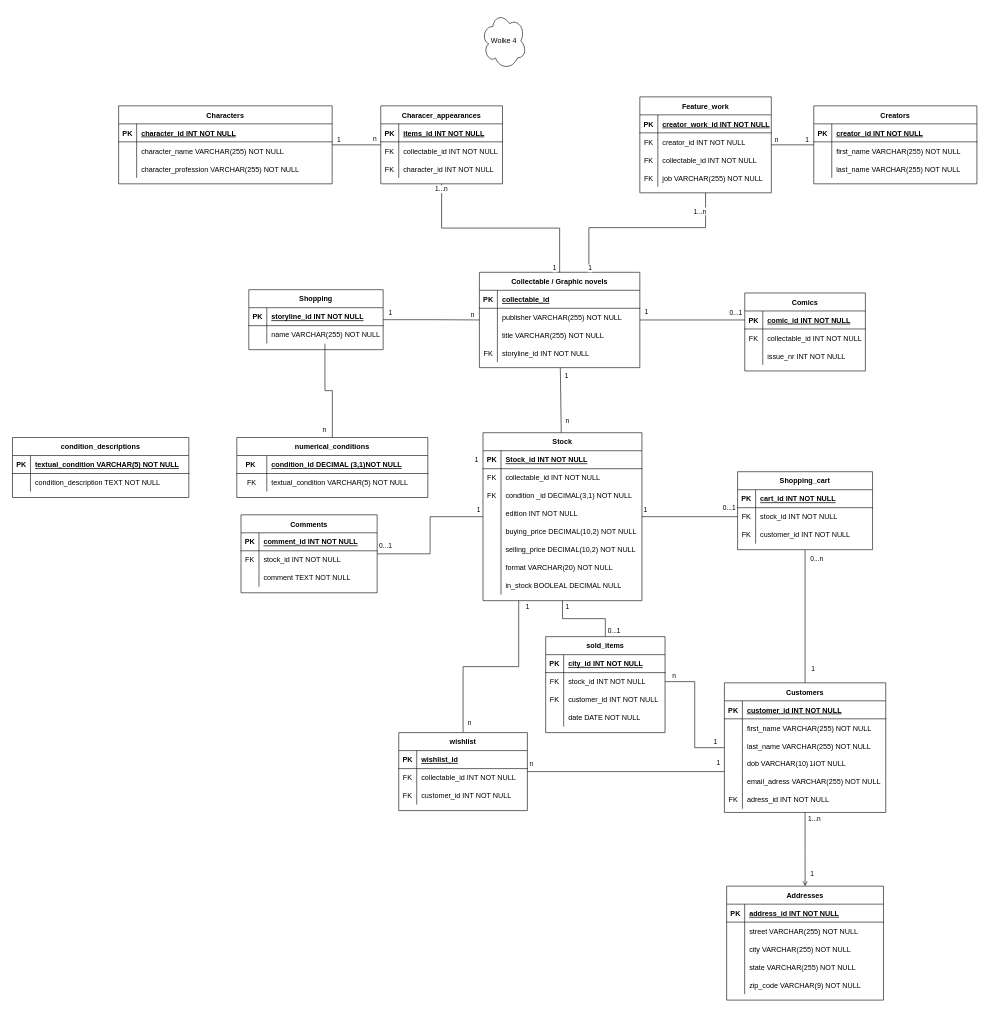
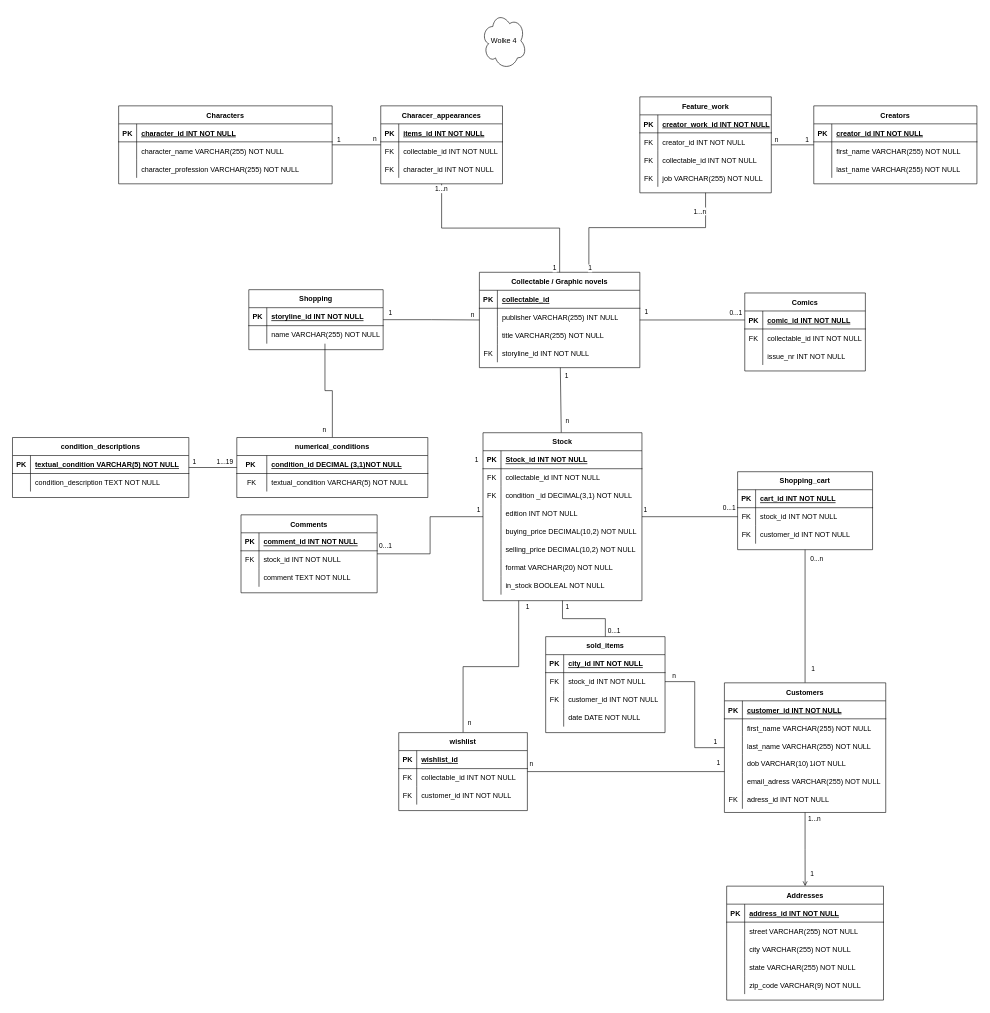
(560, 318) -> (560, 318)
none -> (212, 468)
(560, 586) -> (552, 586)
